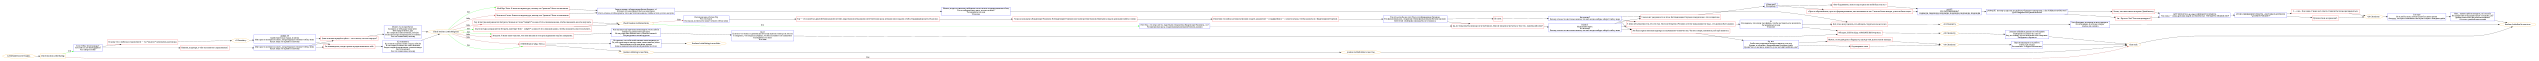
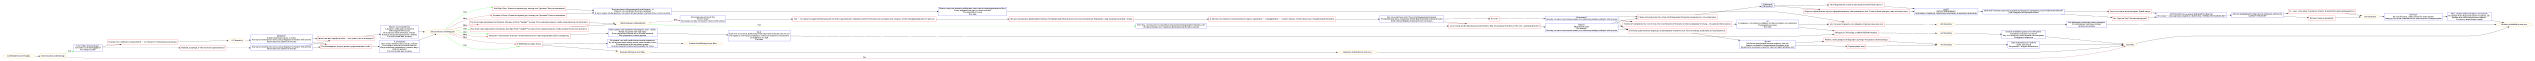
(205, 48) -> (203, 48)
